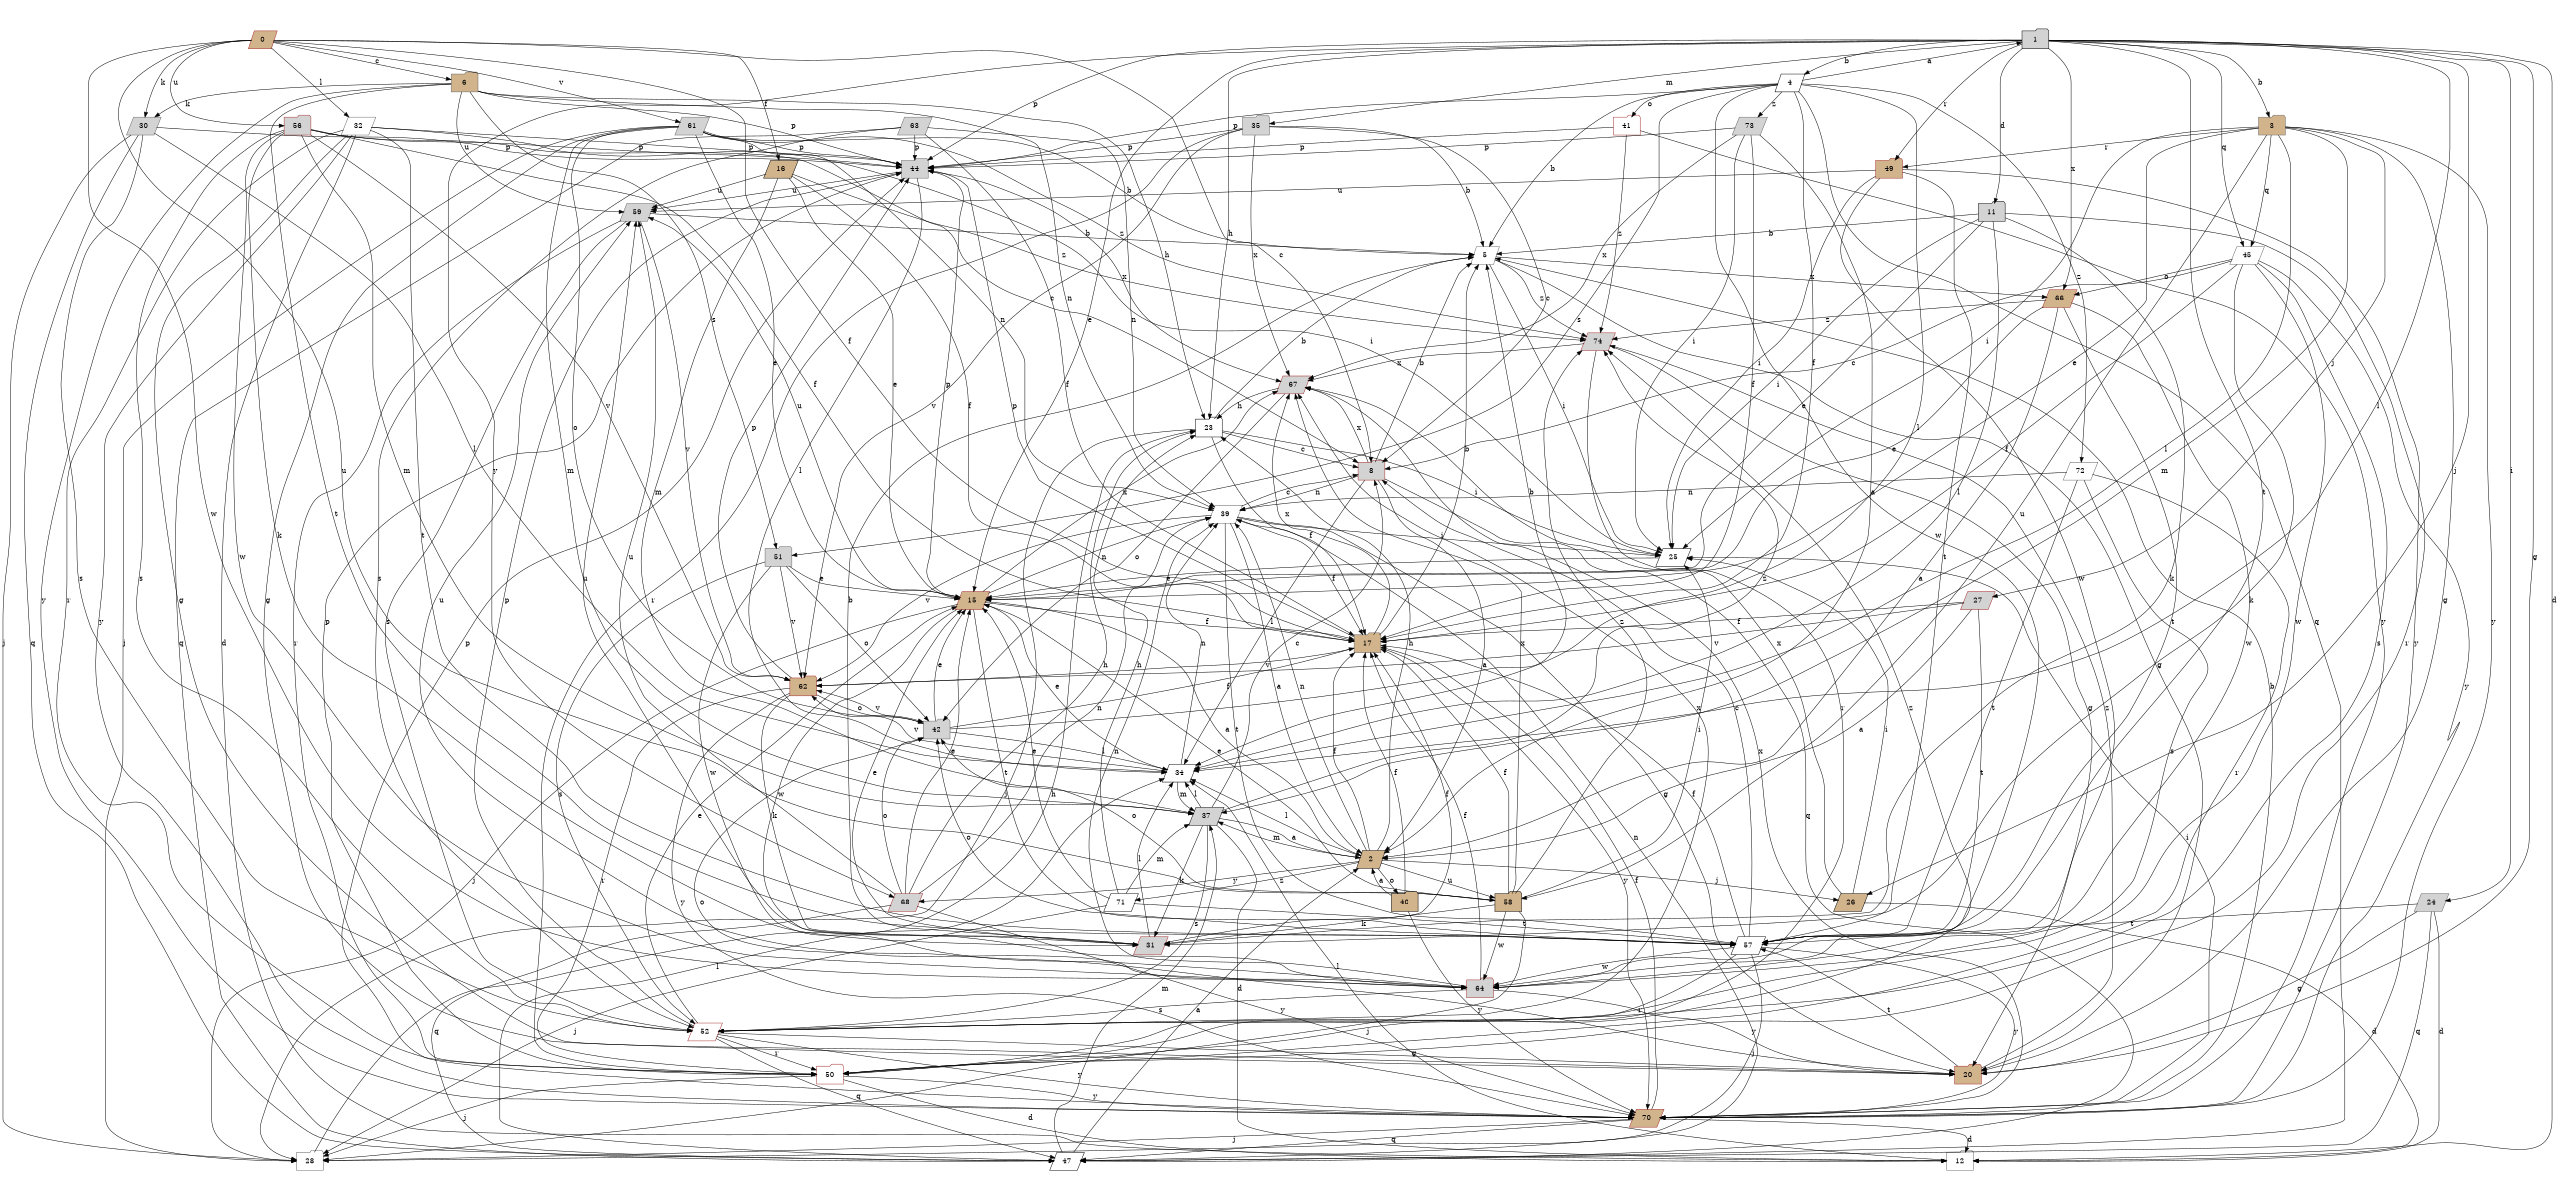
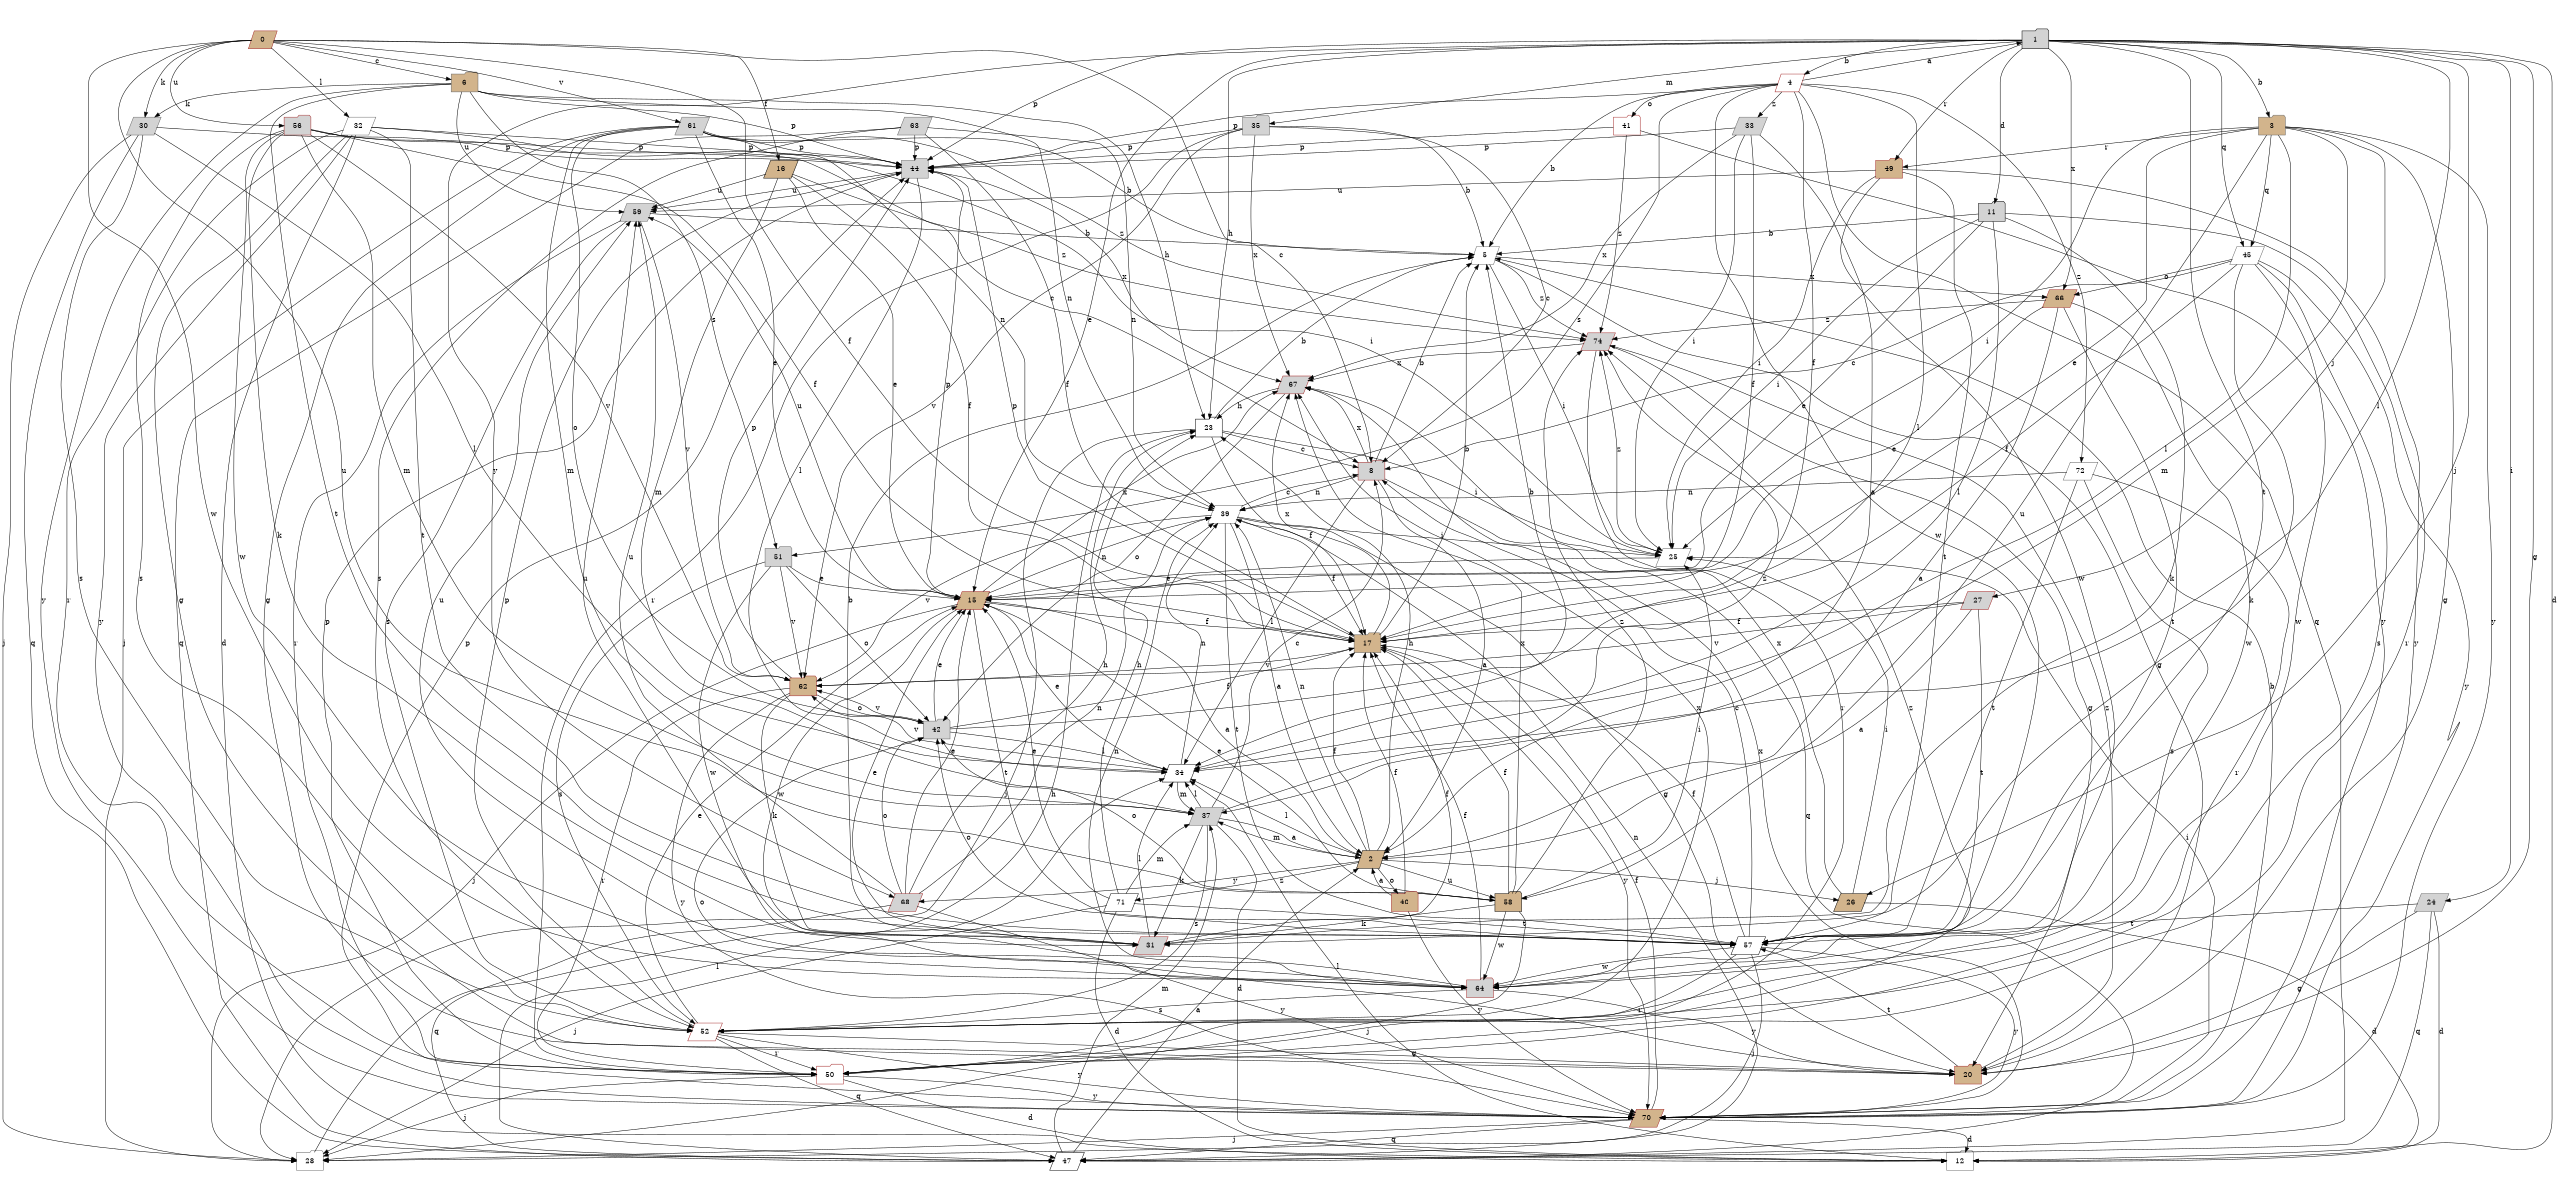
(1790, 83) -> (1790, 83)
(1750, 126) -> (1750, 126)
none -> (1617, 467)
(1673, 557) -> (1673, 557)
(1206, 816) -> (1206, 816)
(1405, 903) -> (1405, 903)
none -> (1393, 1149)
